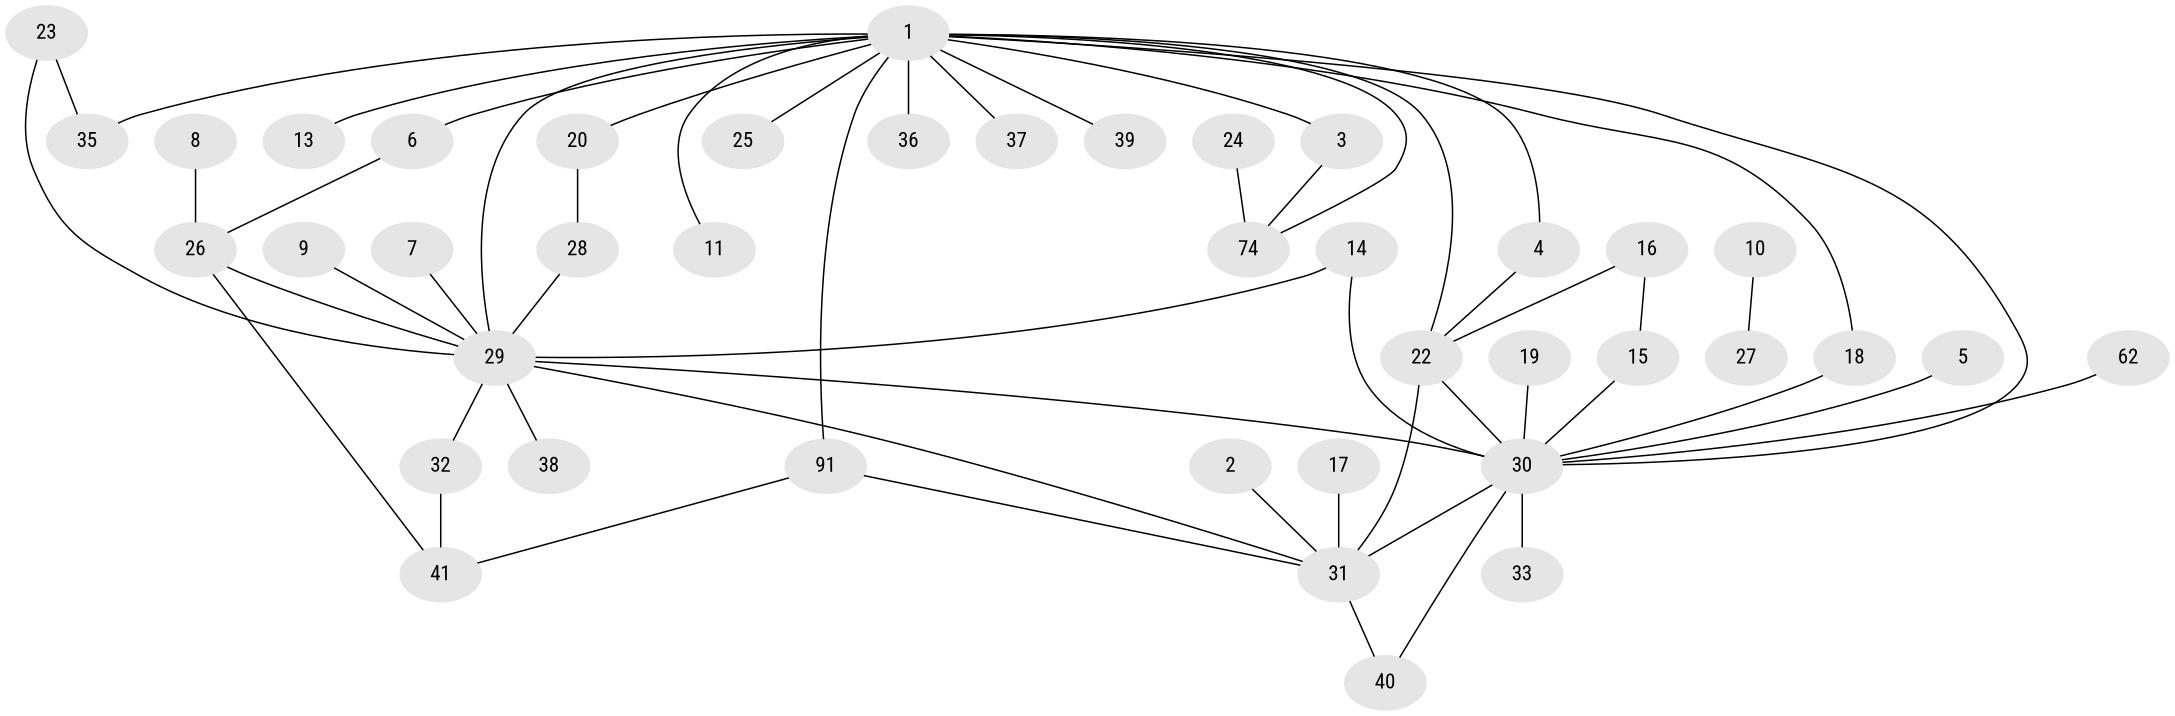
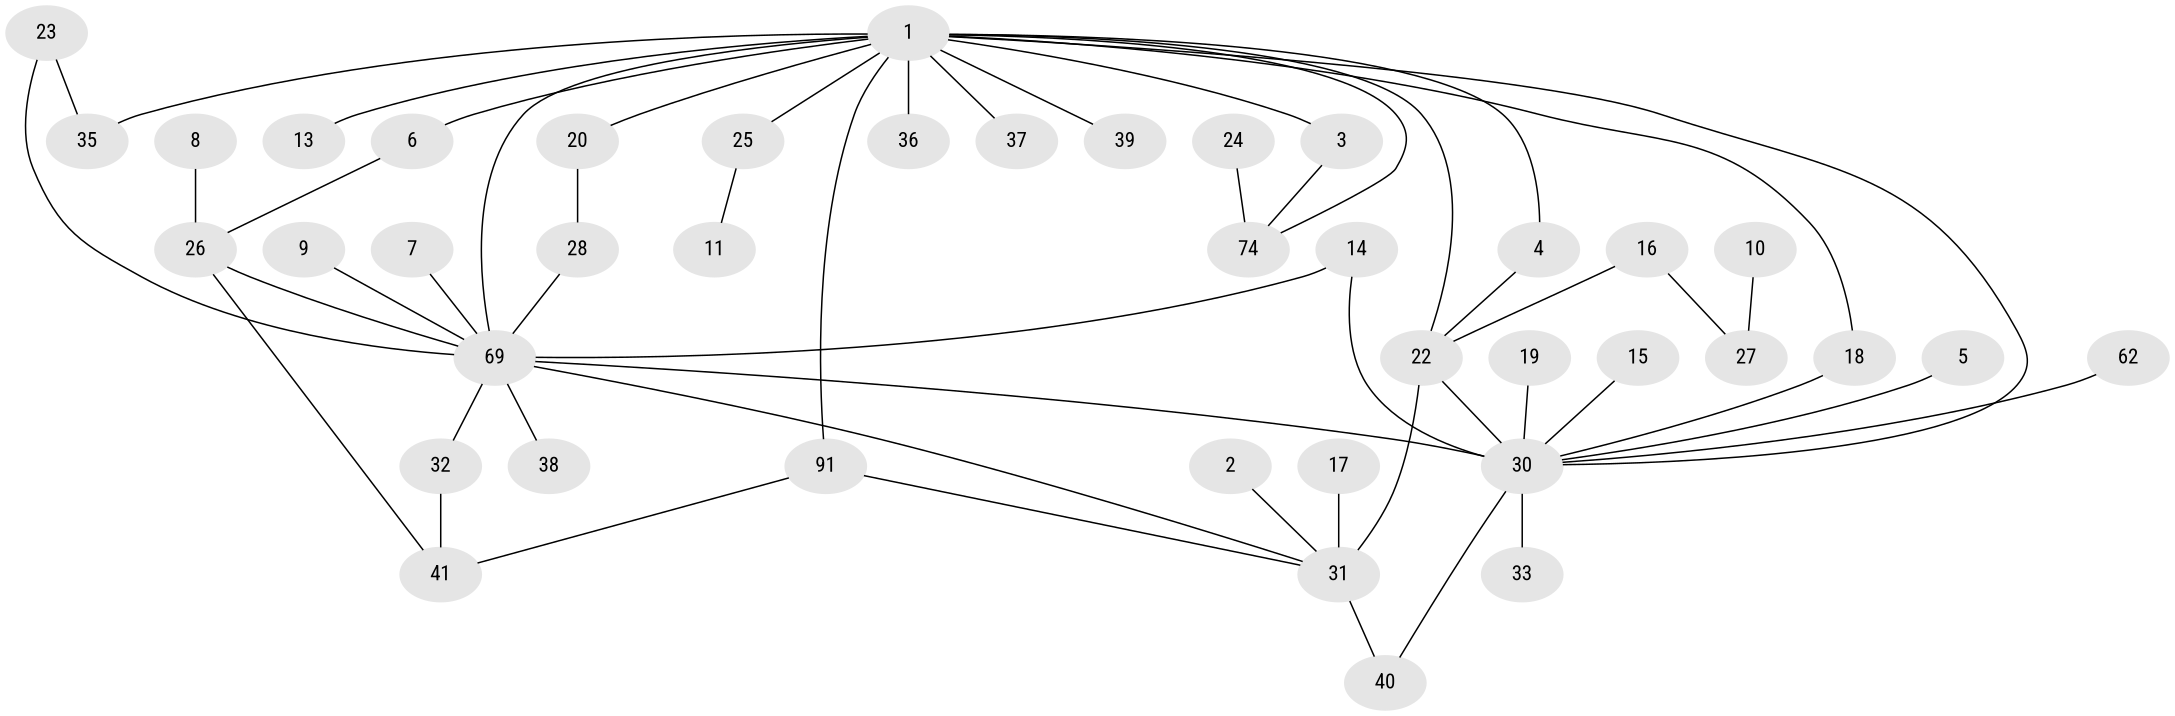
(739, 71) -> (729, 196)
(1643, 304) -> (1697, 304)
(495, 358) -> (495, 358)
(1430, 520) -> none
